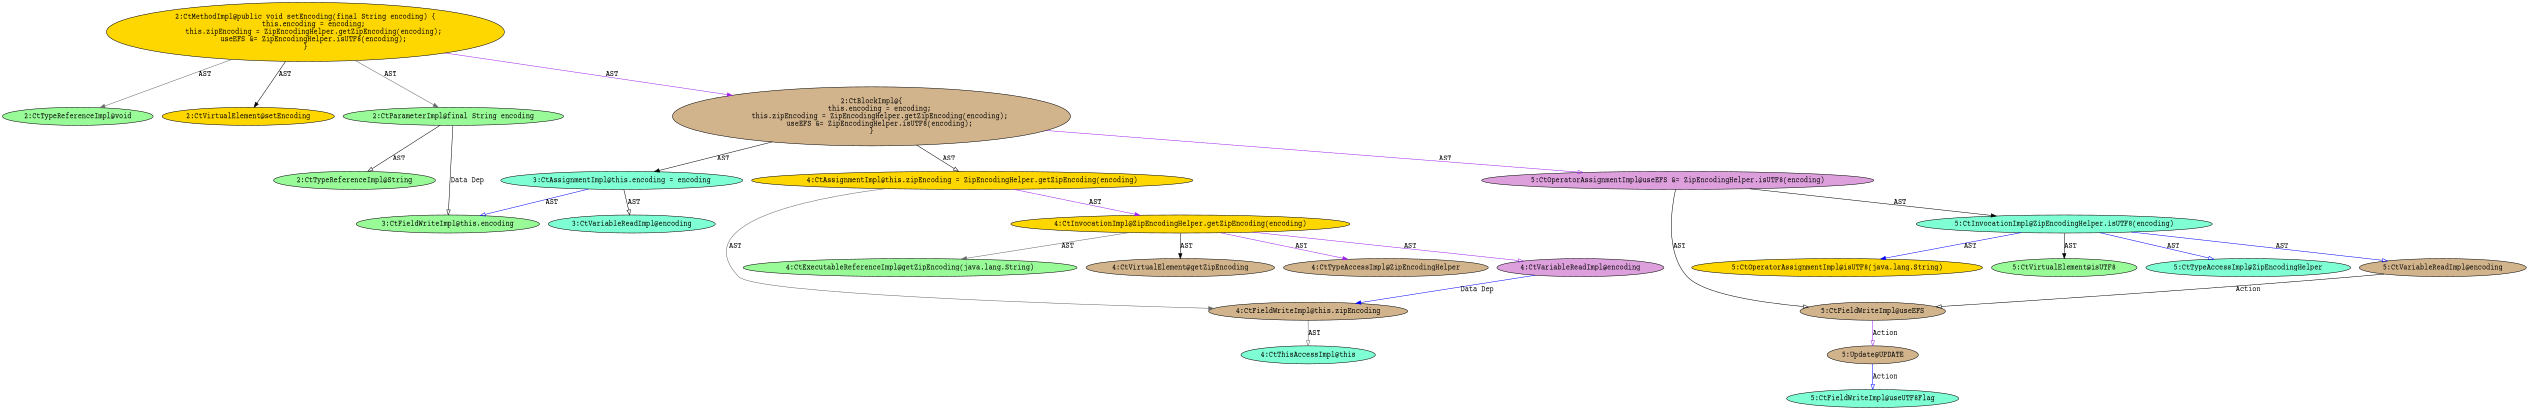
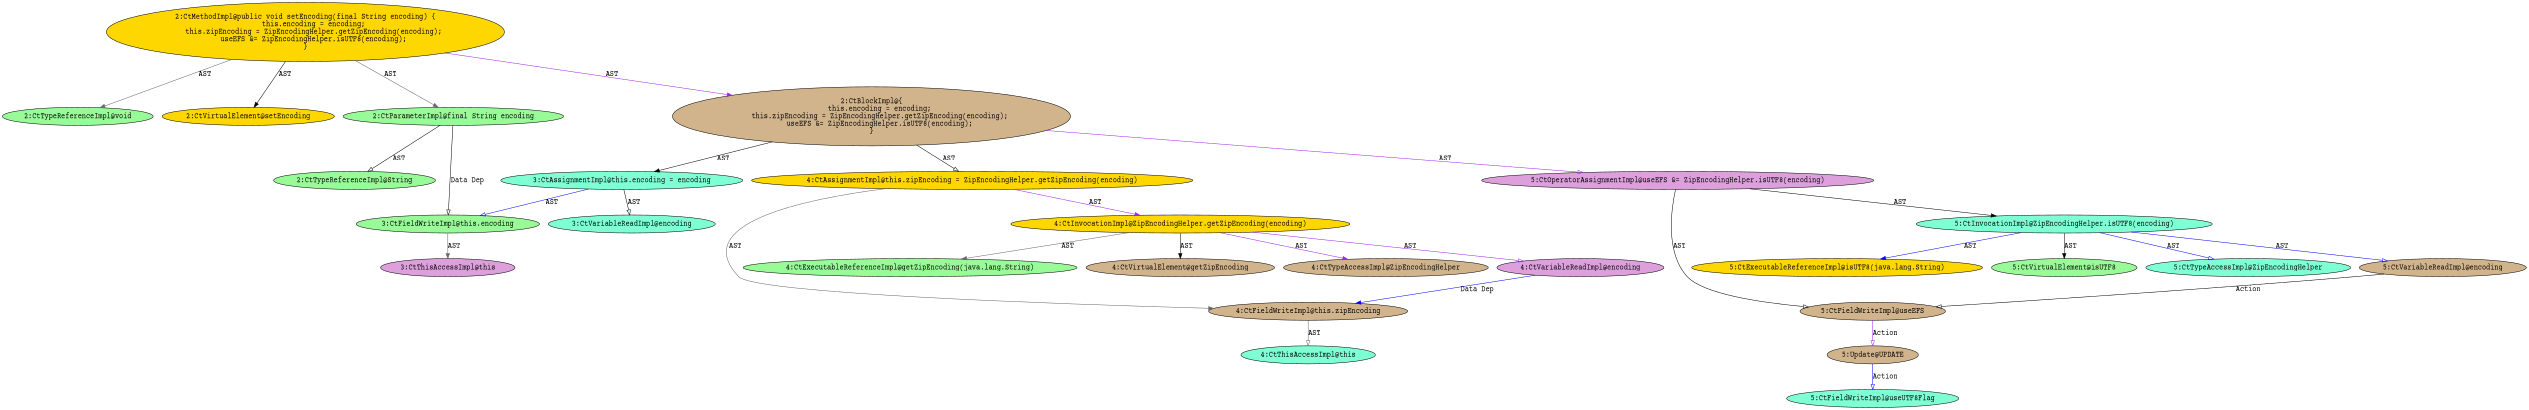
none -> (448, 268)
(1837, 268) -> (1837, 268)
